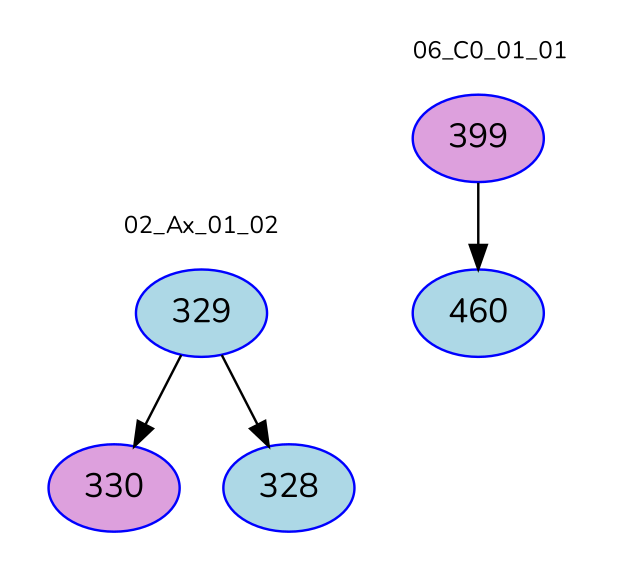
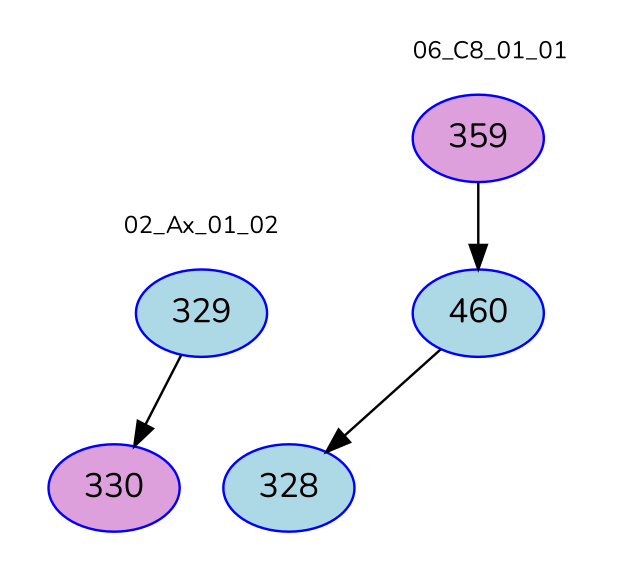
(490, 52) -> (490, 52)
(478, 138) -> (478, 138)
(240, 390) -> (393, 392)
